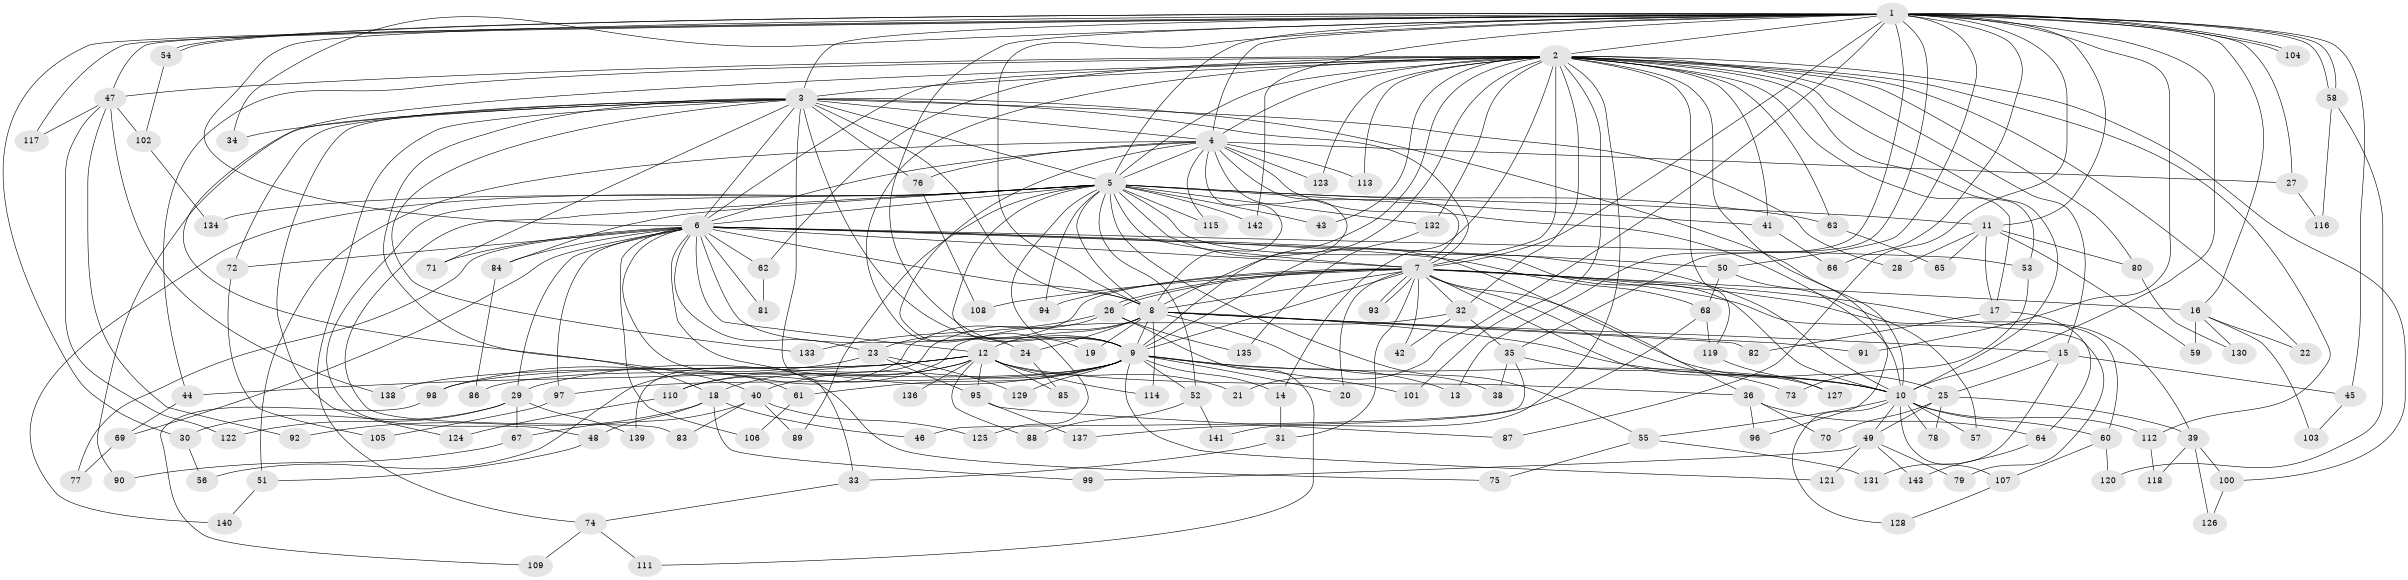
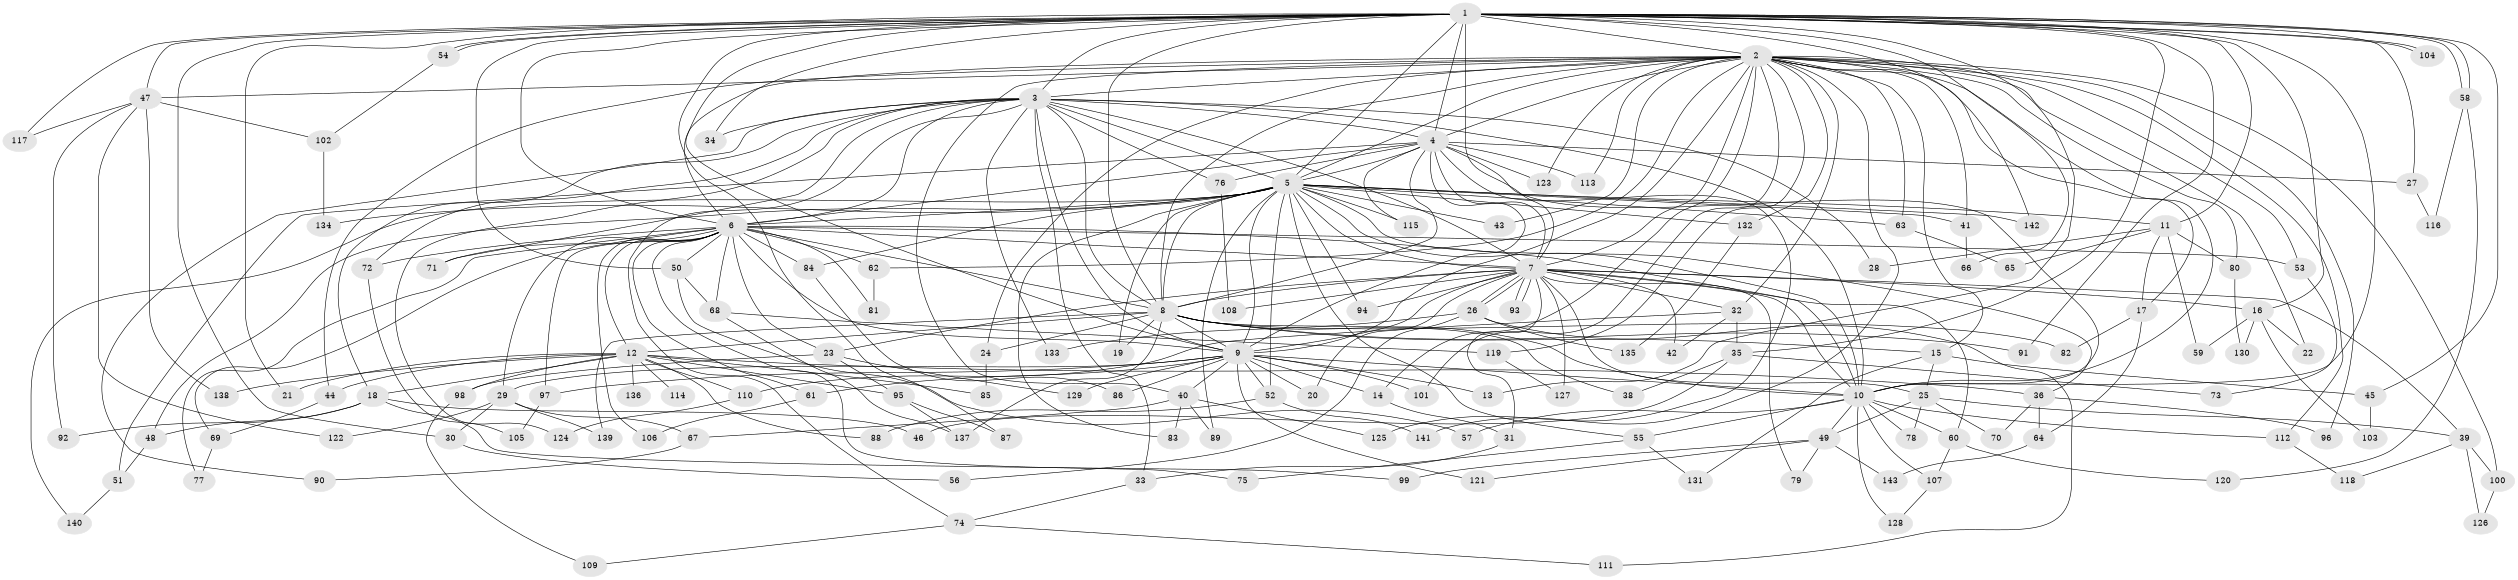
(1155, 352) -> (1088, 379)
